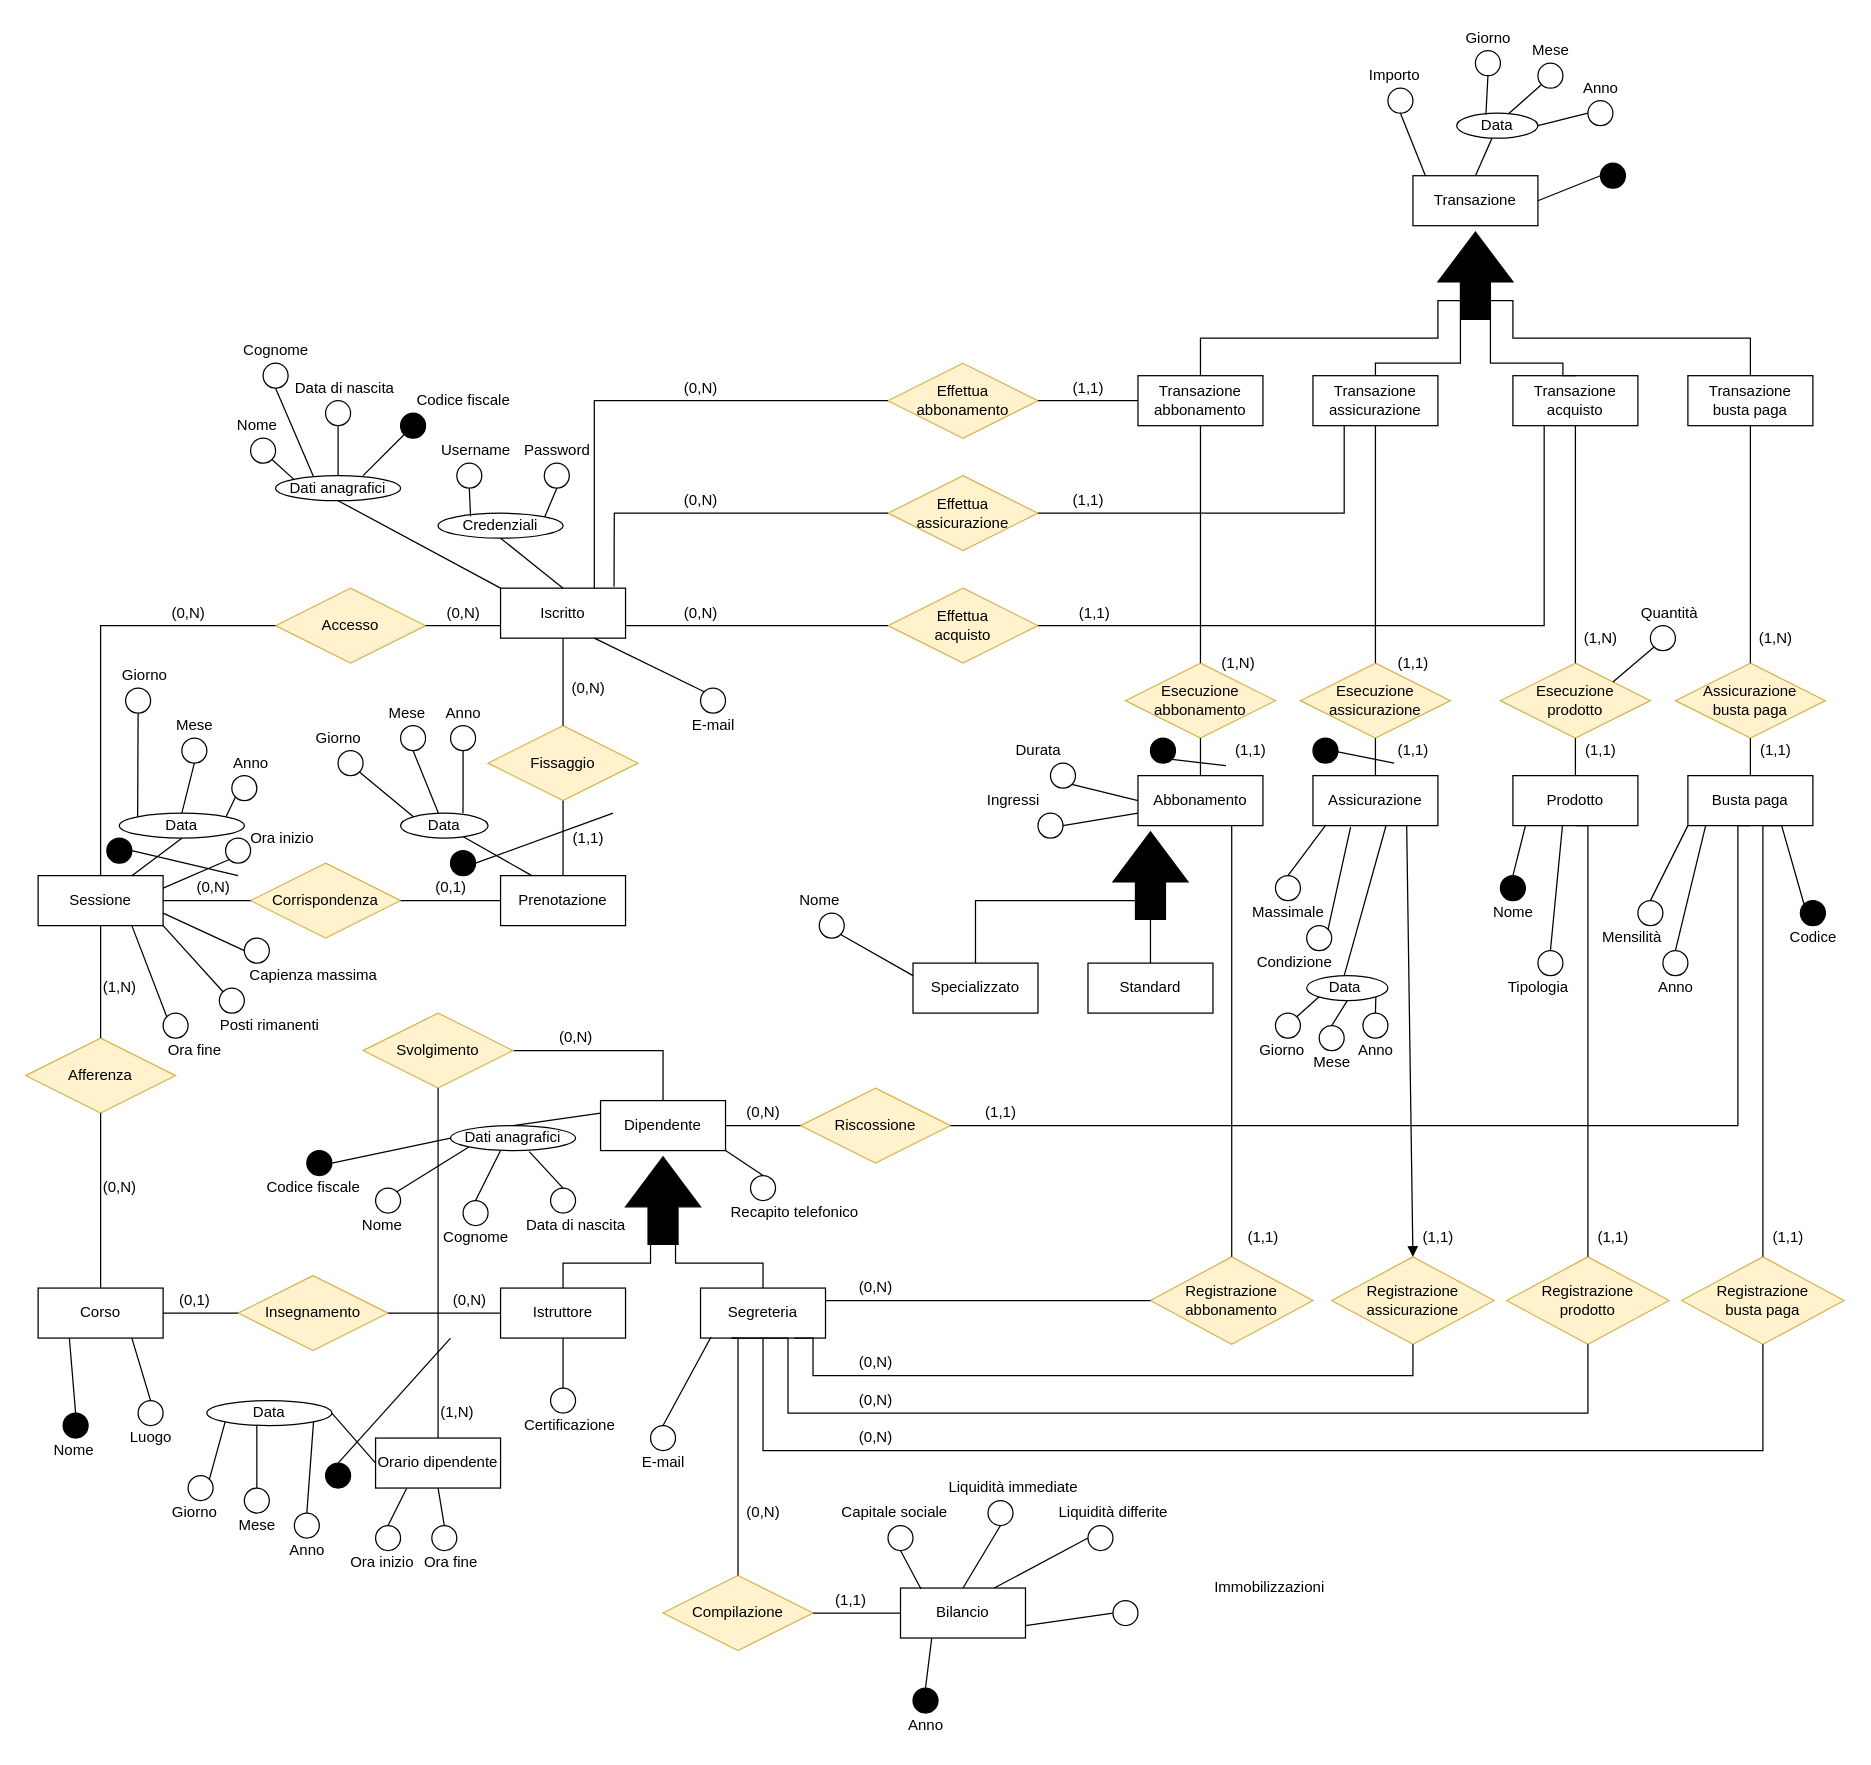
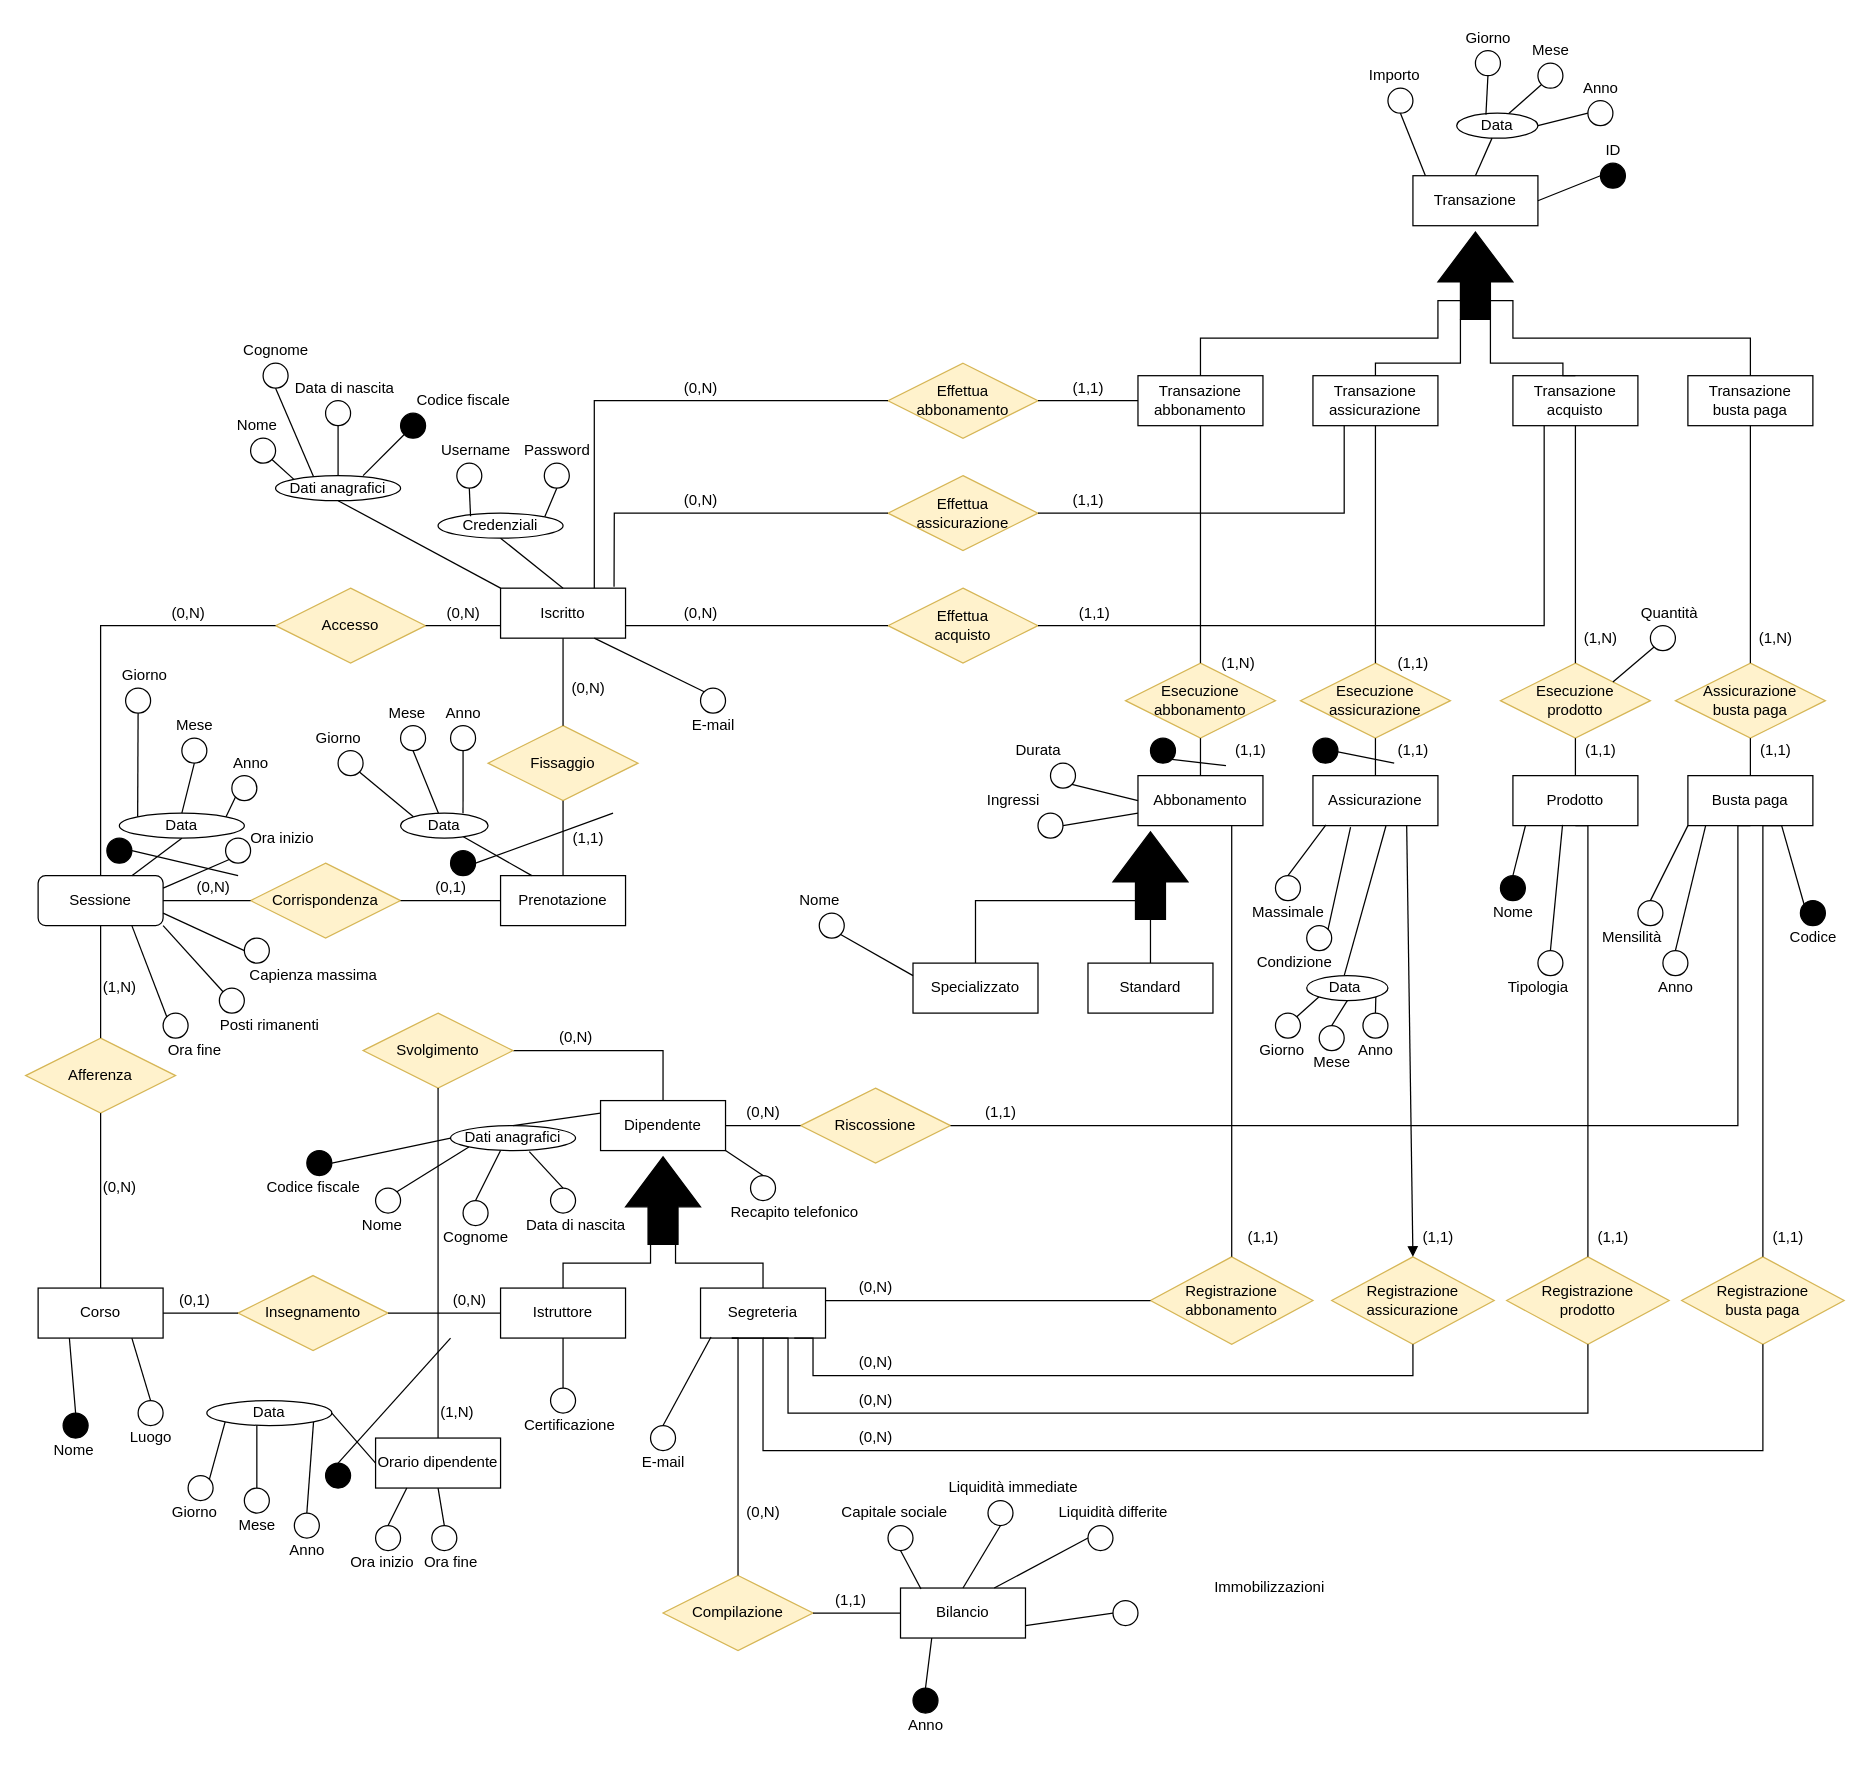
none -> (1613, 151)
(101, 901) -> (101, 901)
